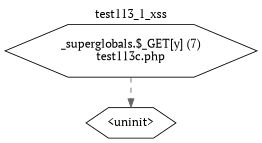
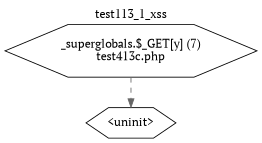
(131, 51) -> (131, 51)
